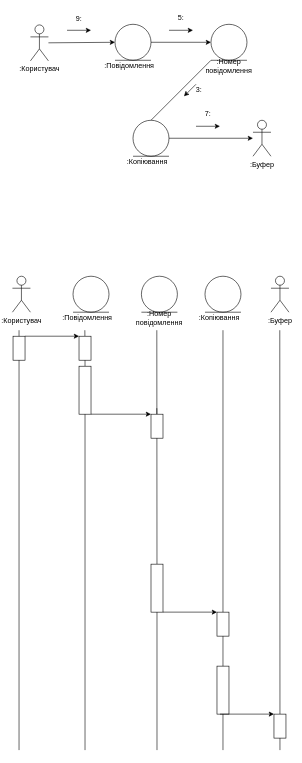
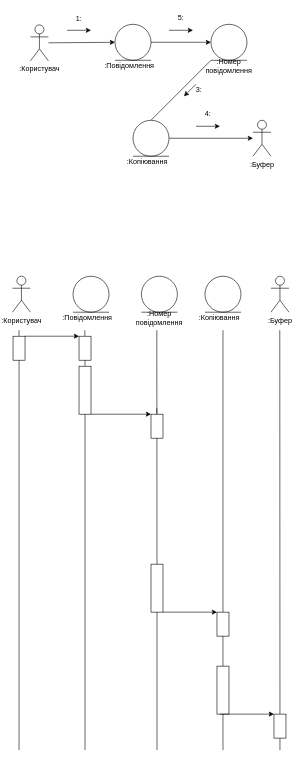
(79, 19) -> (79, 19)
(208, 114) -> (208, 114)
